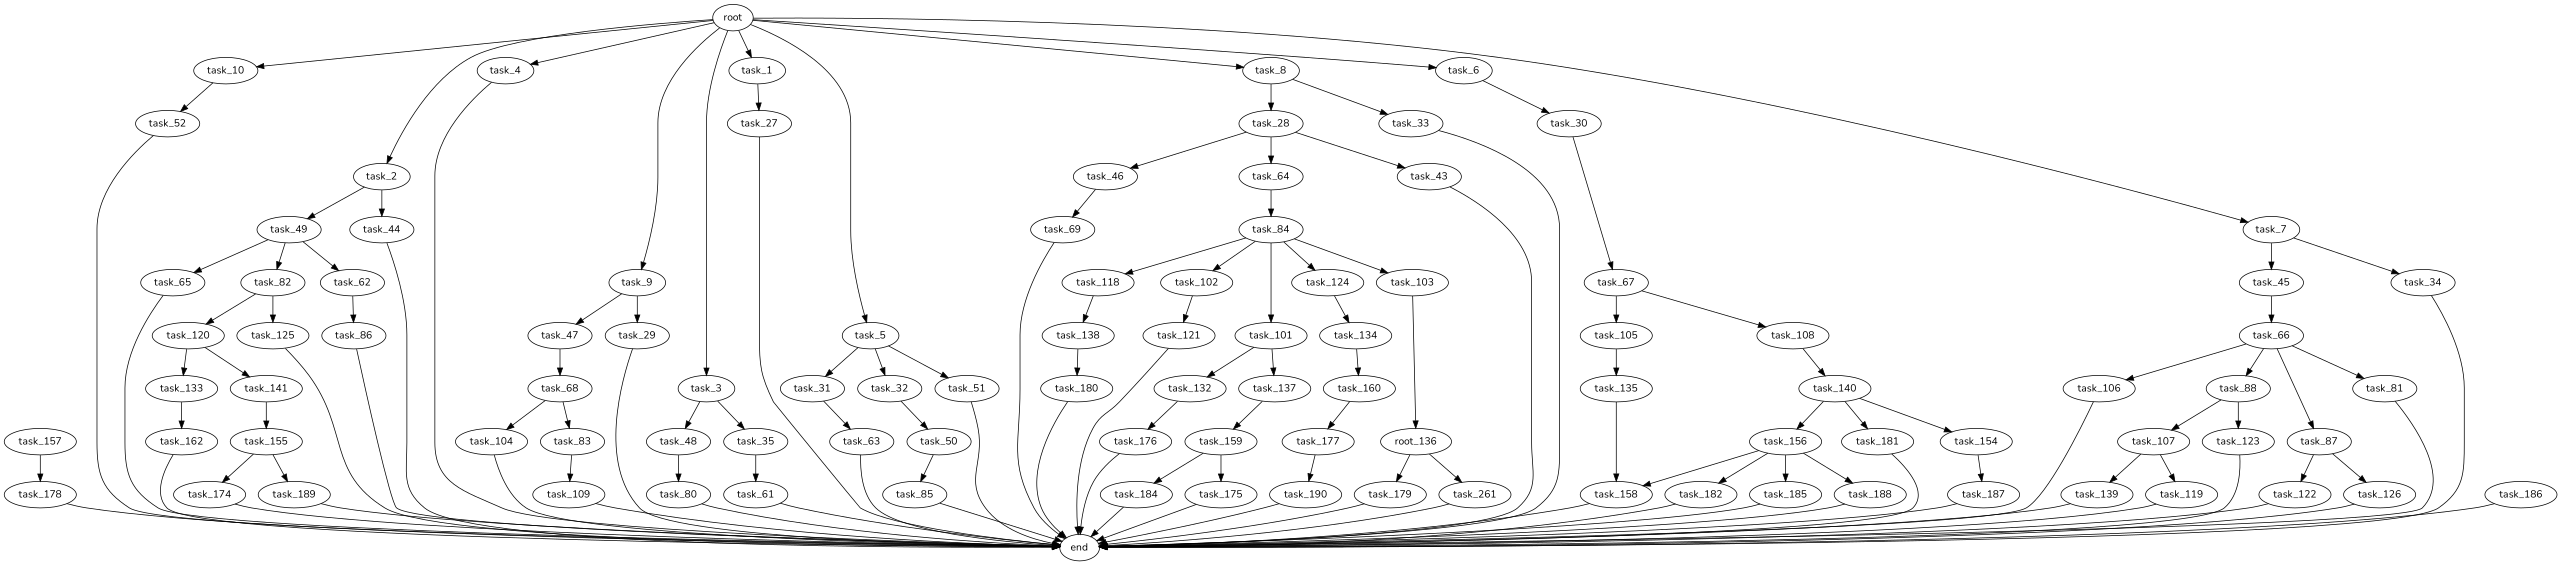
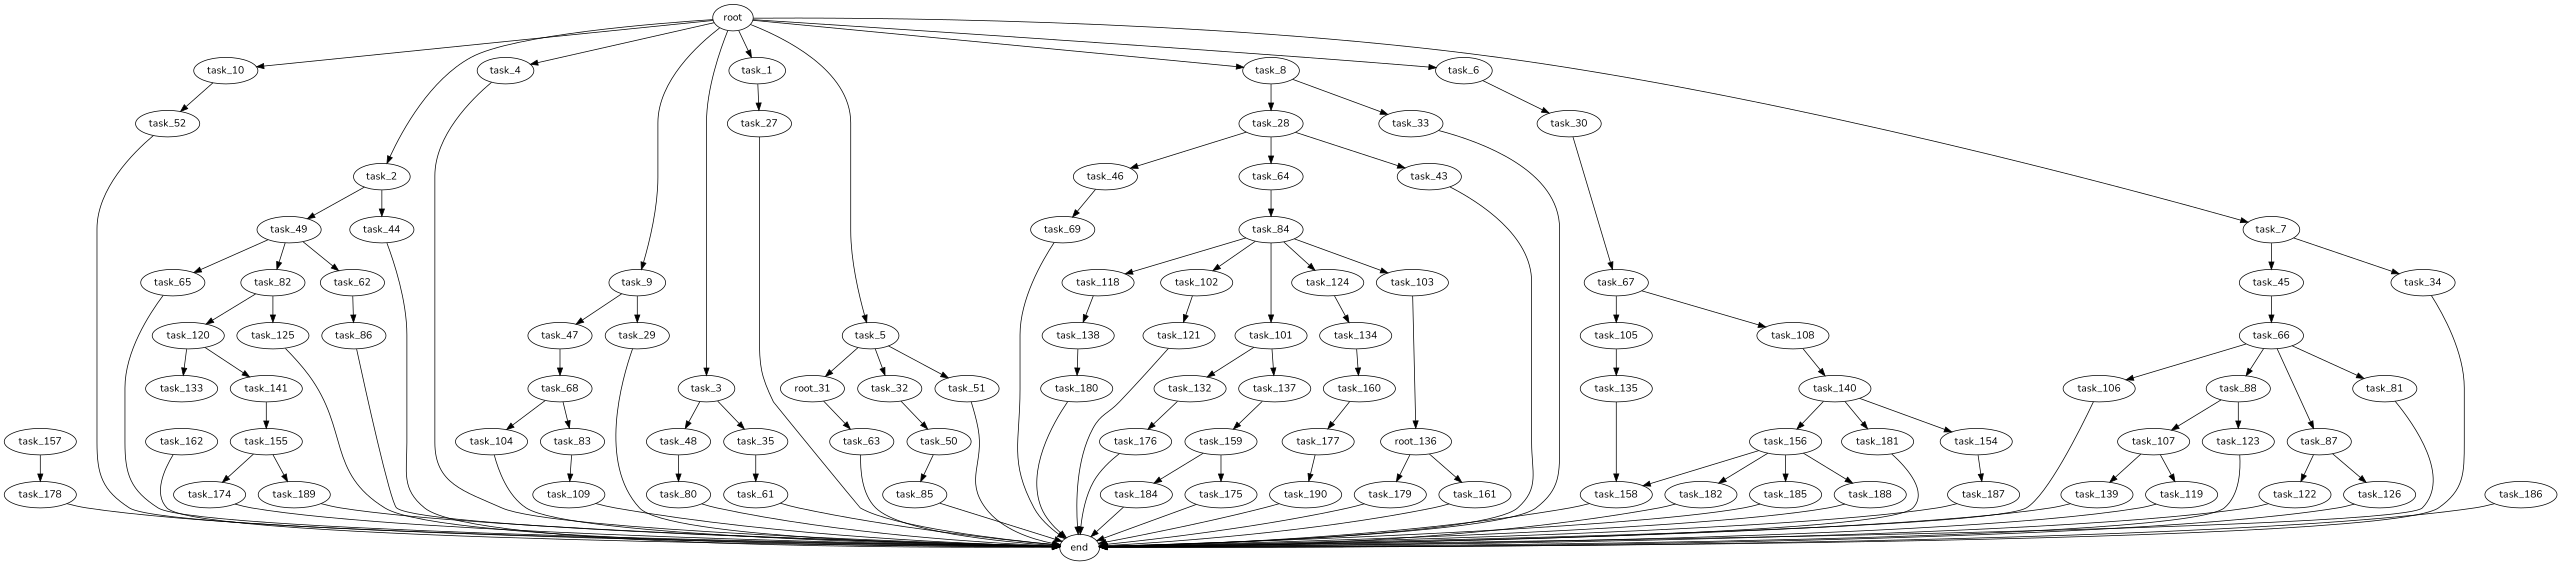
(812, 389) -> (812, 389)
(182, 412) -> none
(1475, 495) -> (1475, 495)
